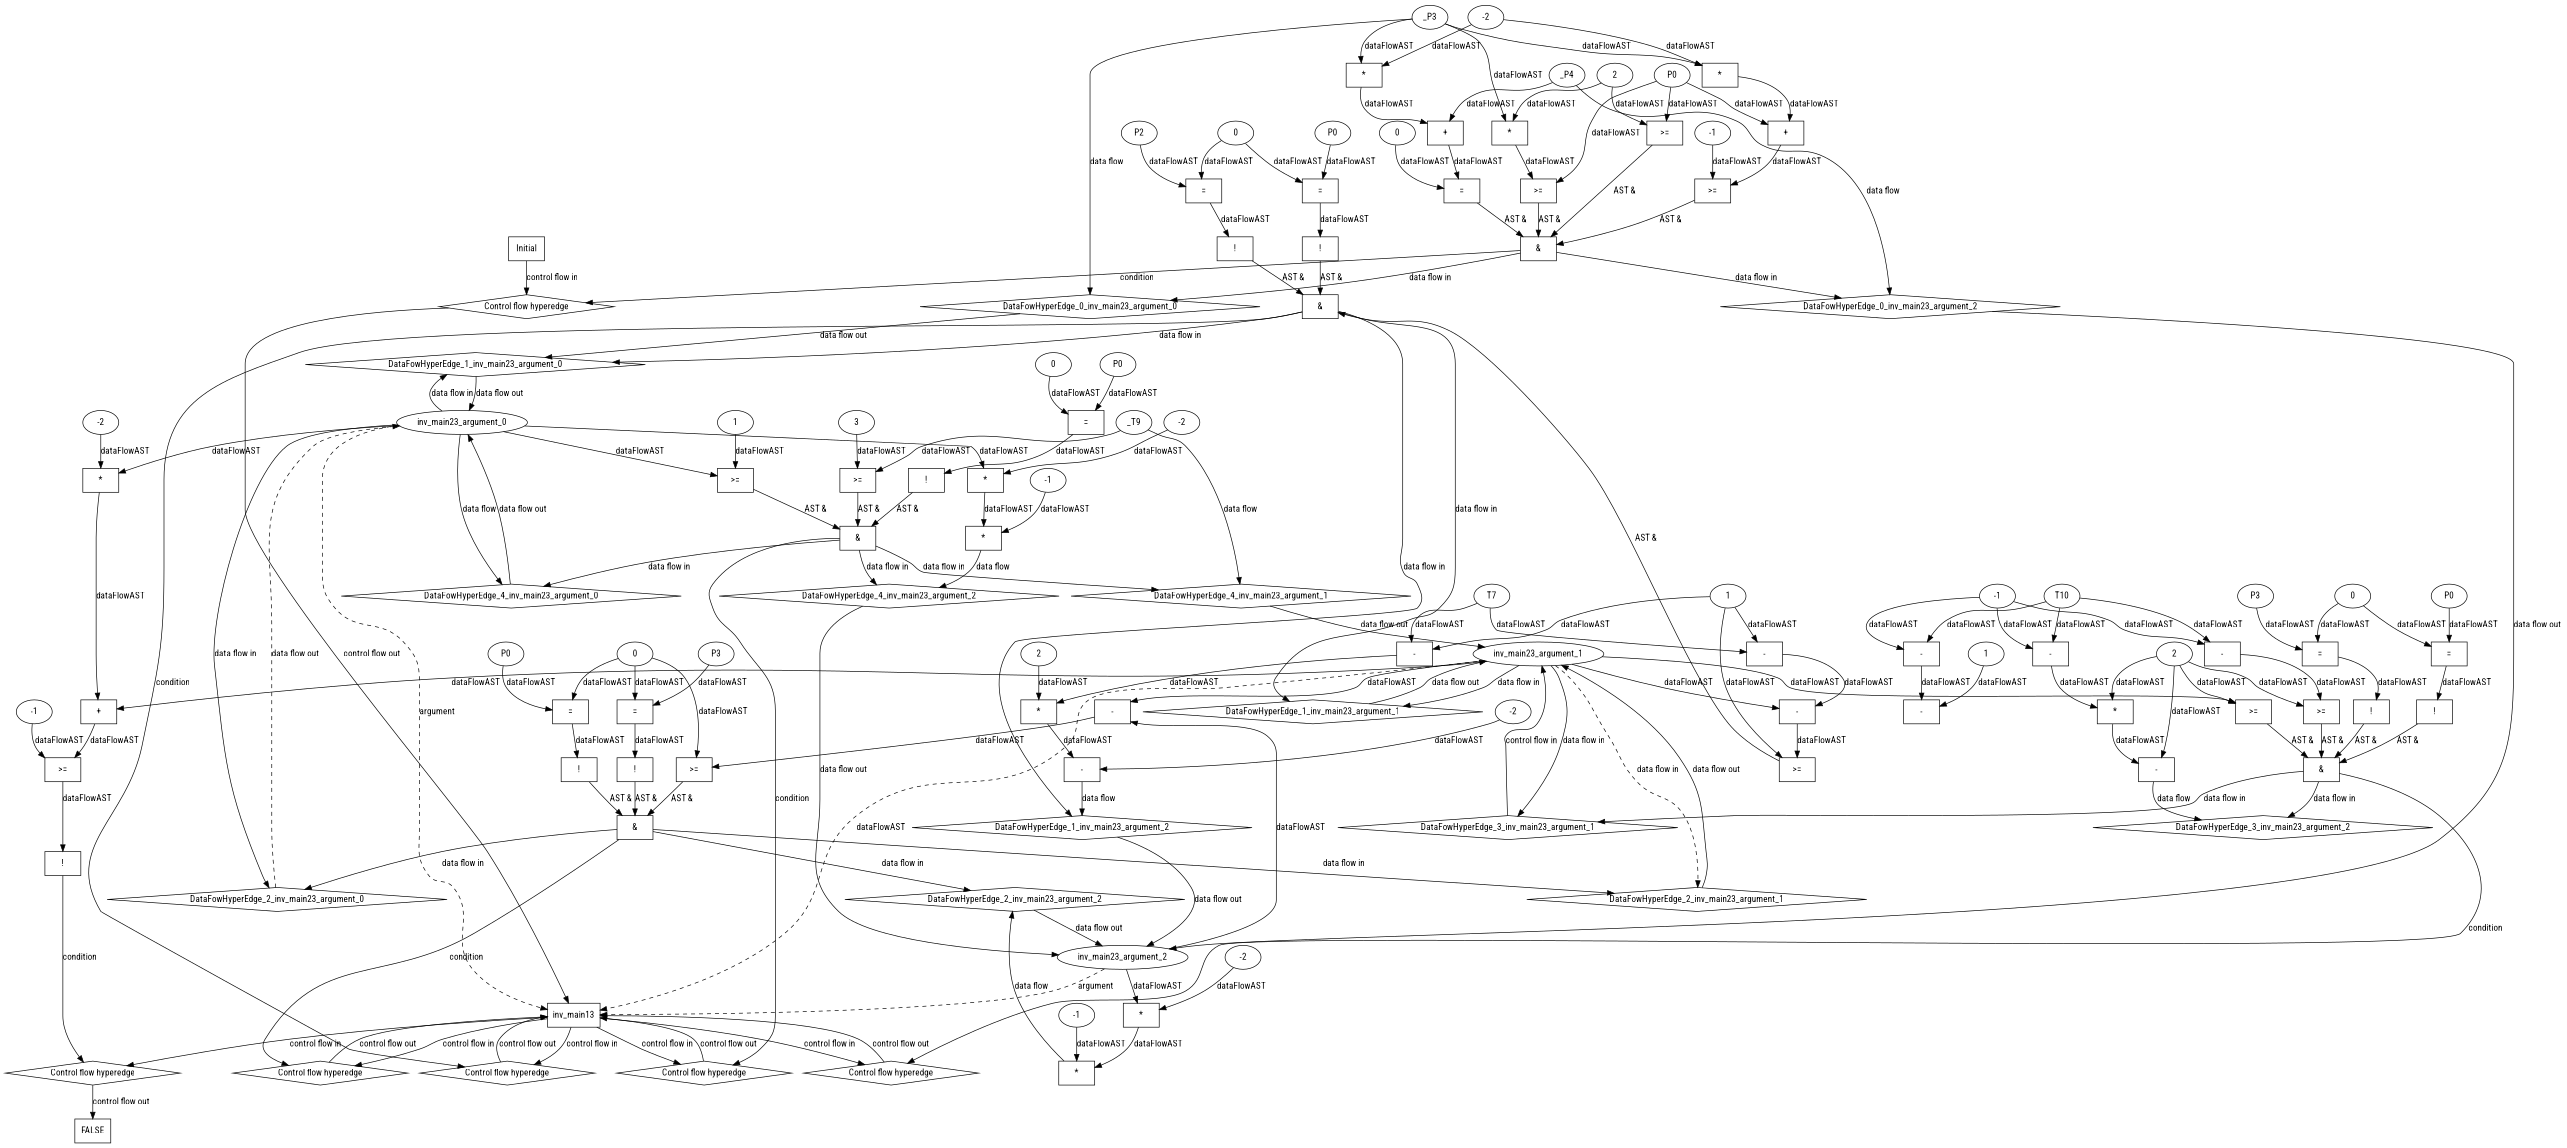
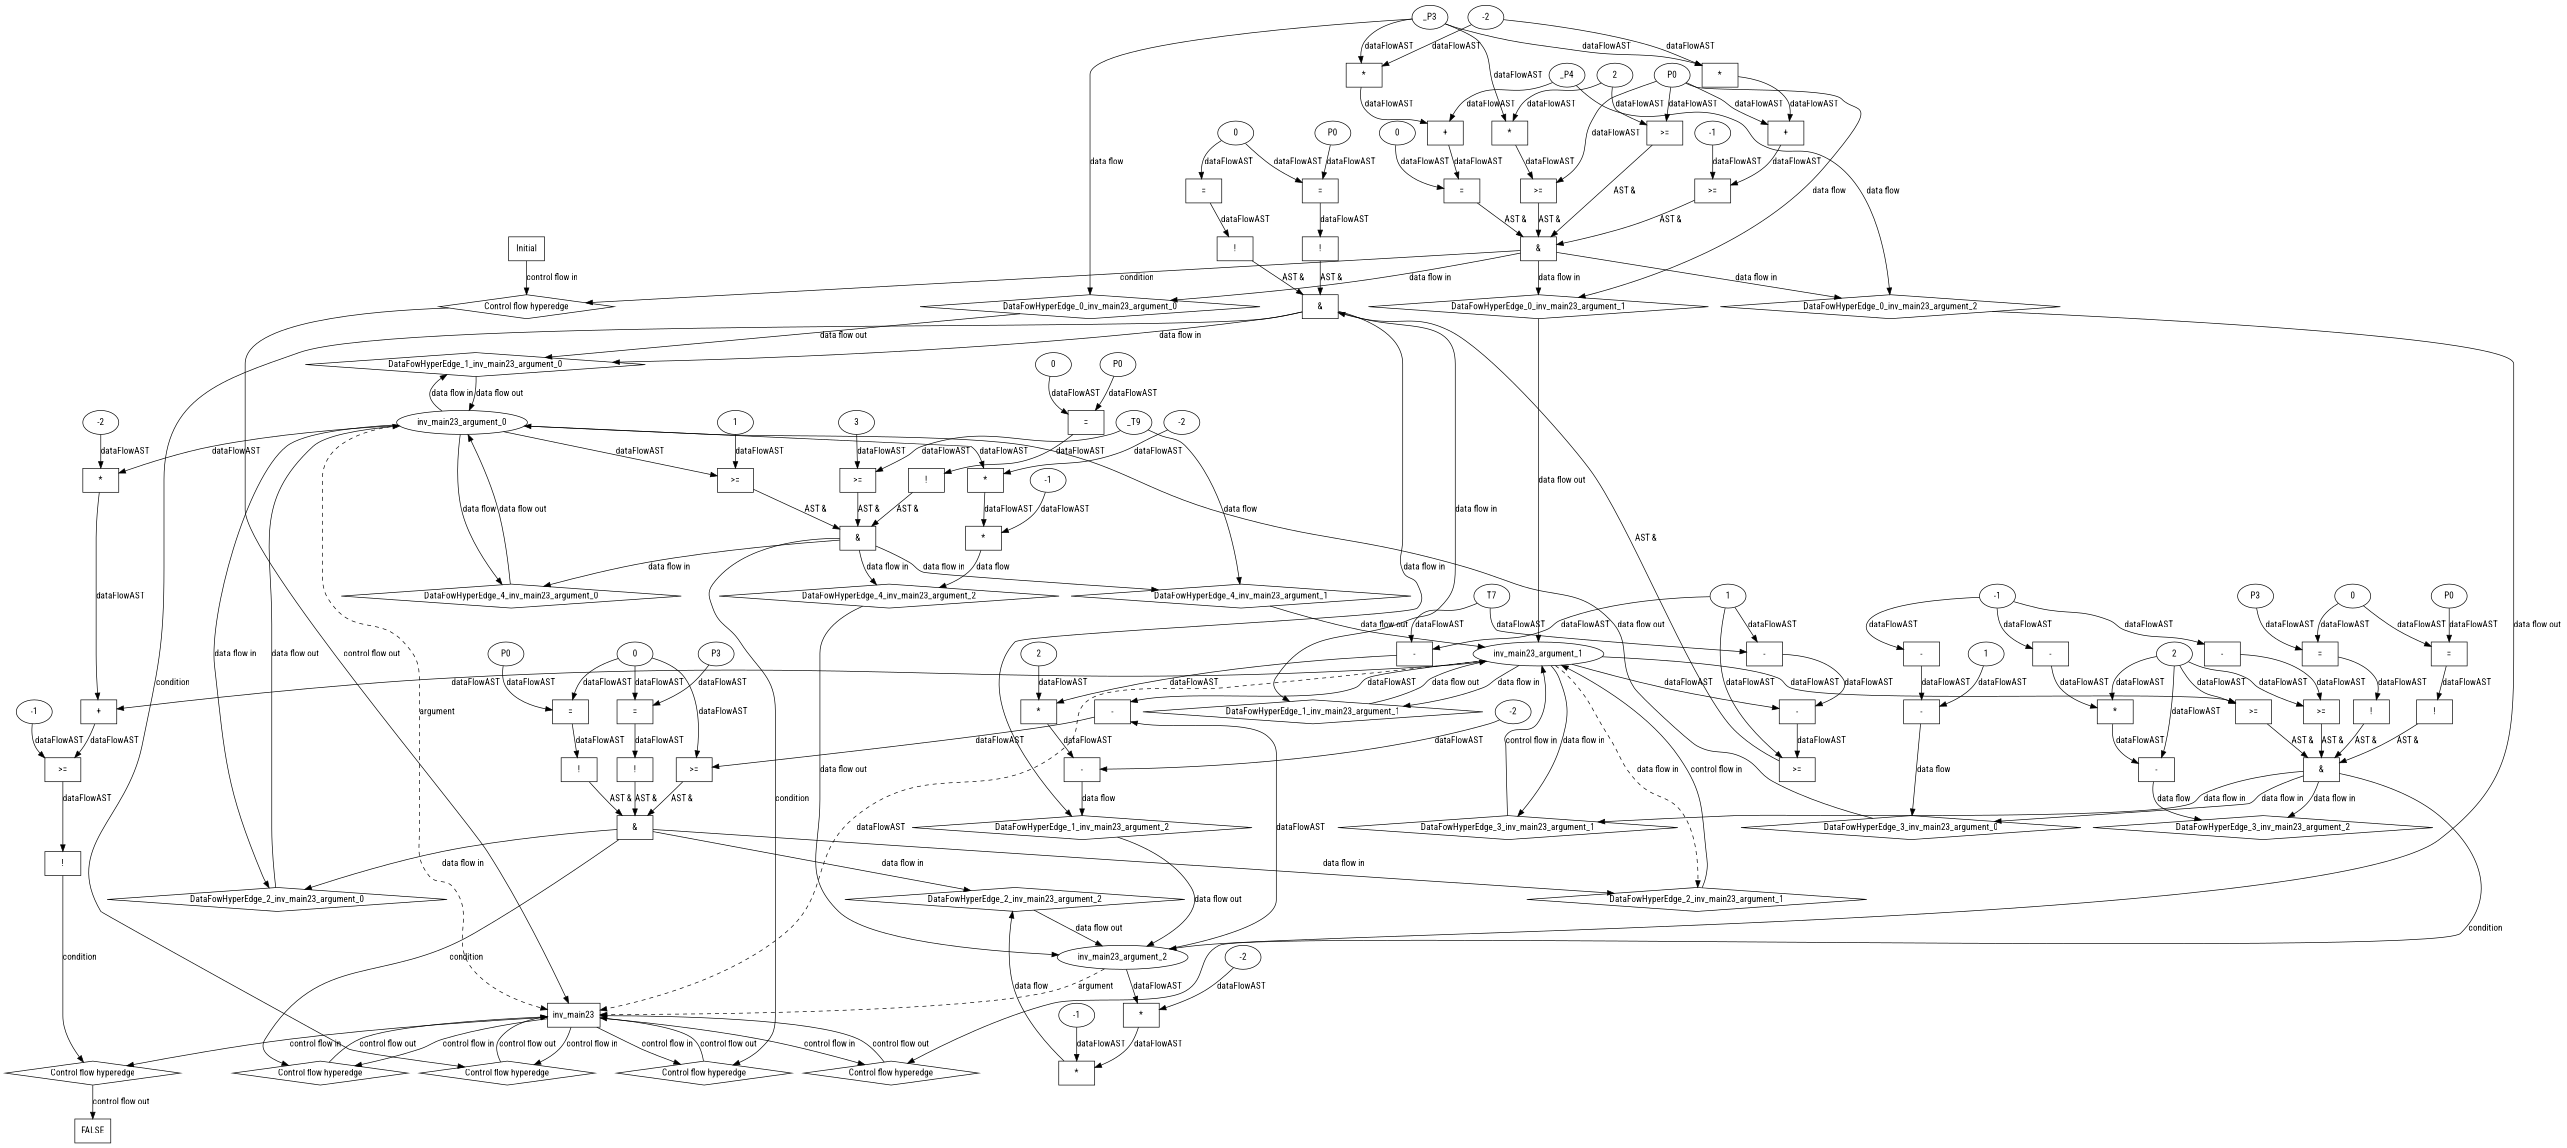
(1139, 133) -> none
none -> (1538, 307)
(2062, 596) -> none
(272, 619) -> (272, 619)
(1717, 770) -> (1717, 770)
none -> (1911, 828)
(574, 1015) -> (574, 1015)
